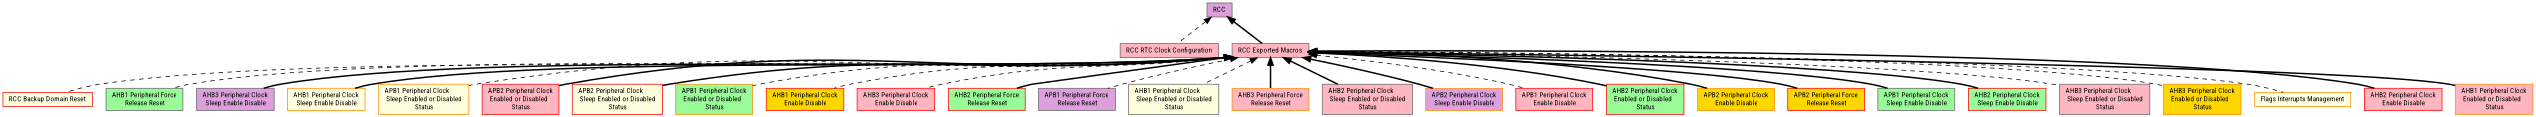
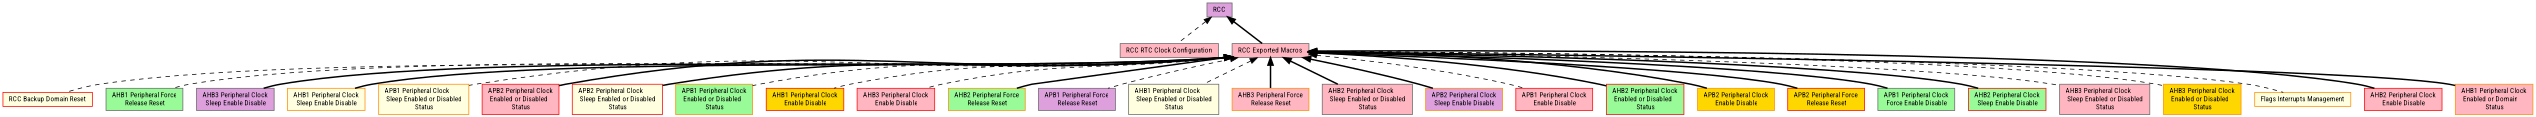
(987, 99) -> (987, 99)
(1916, 99) -> (1916, 99)
(2494, 99) -> (2494, 99)
